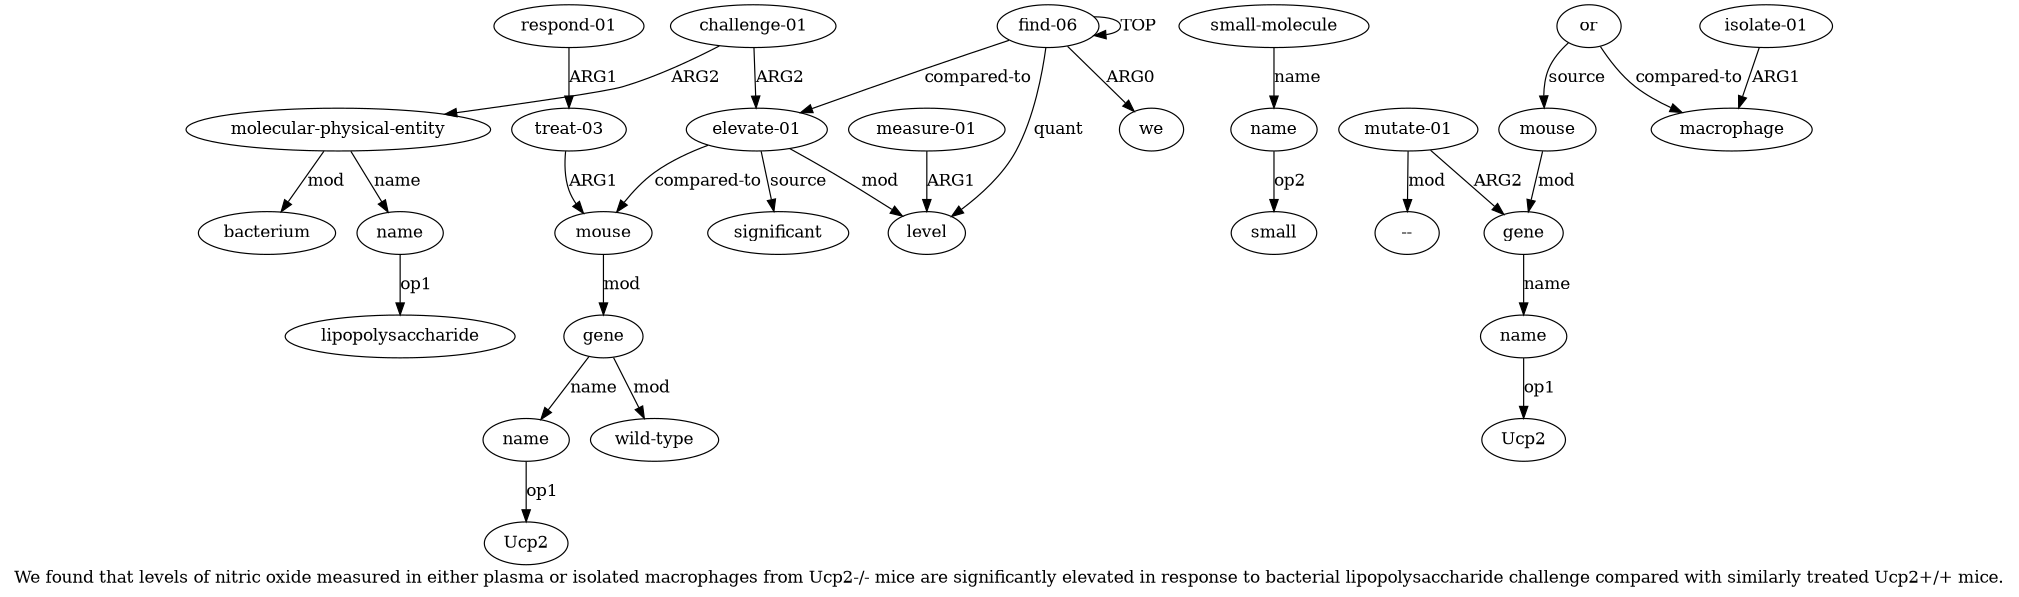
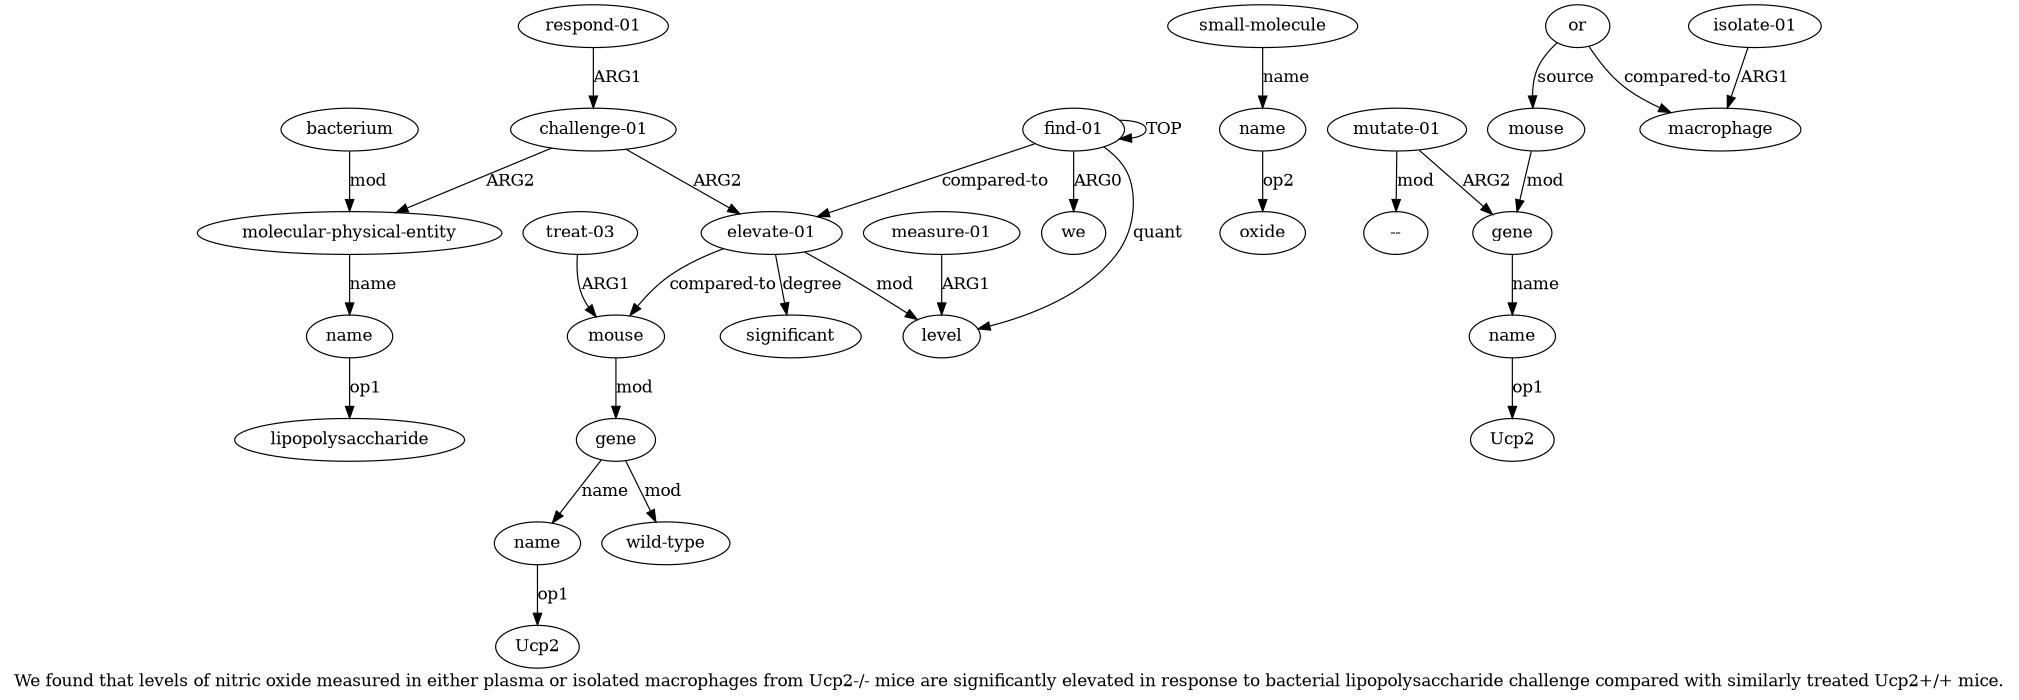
(1048, 26) -> (1074, 130)
(569, 72) -> (593, 72)
(306, 176) -> (350, 175)
(798, 181) -> (812, 285)
(1274, 233) -> (1263, 233)
